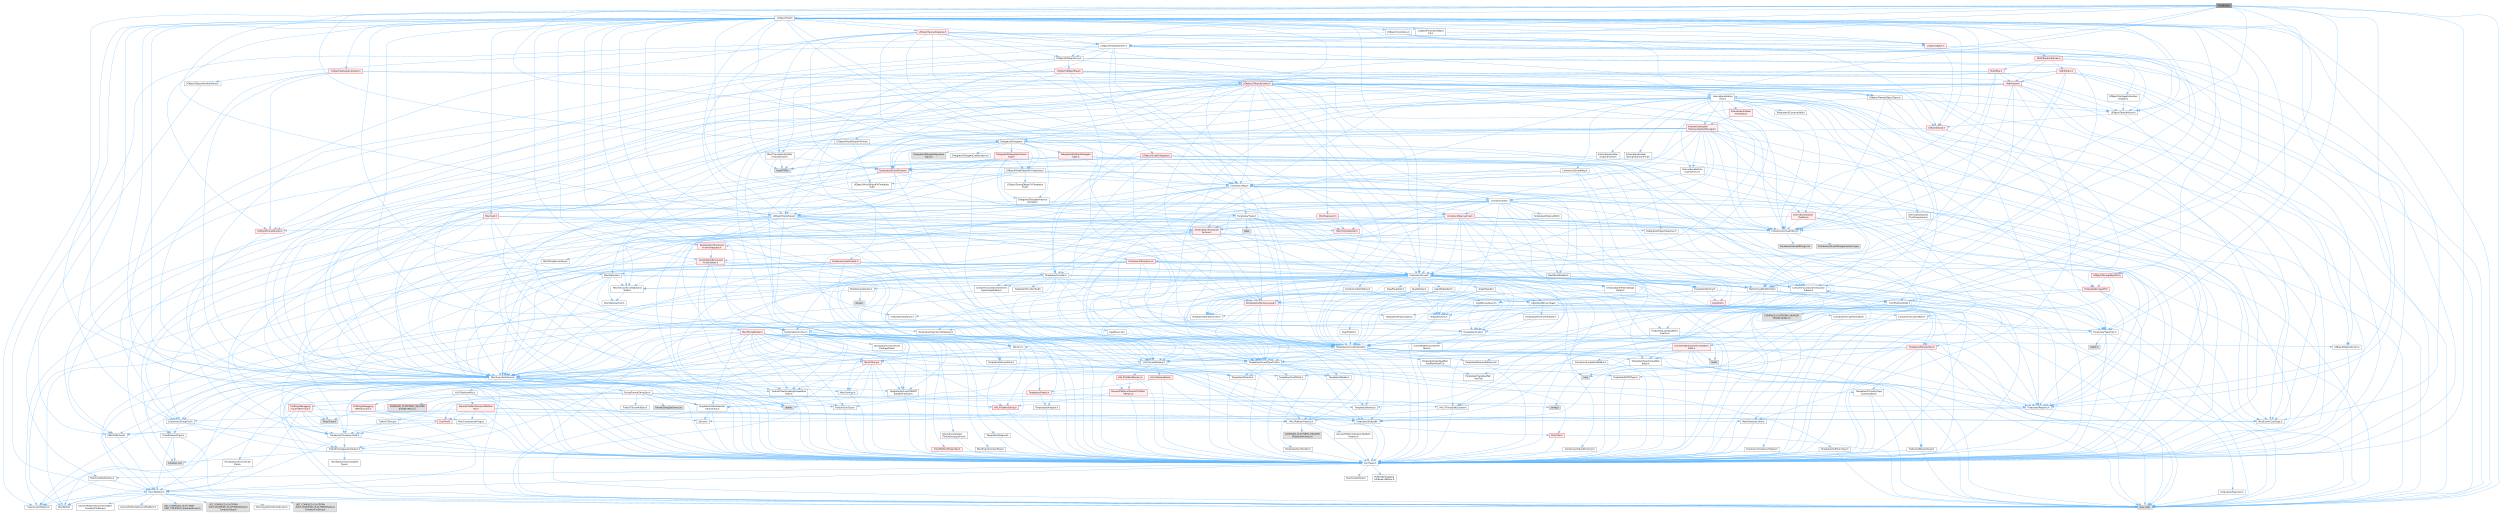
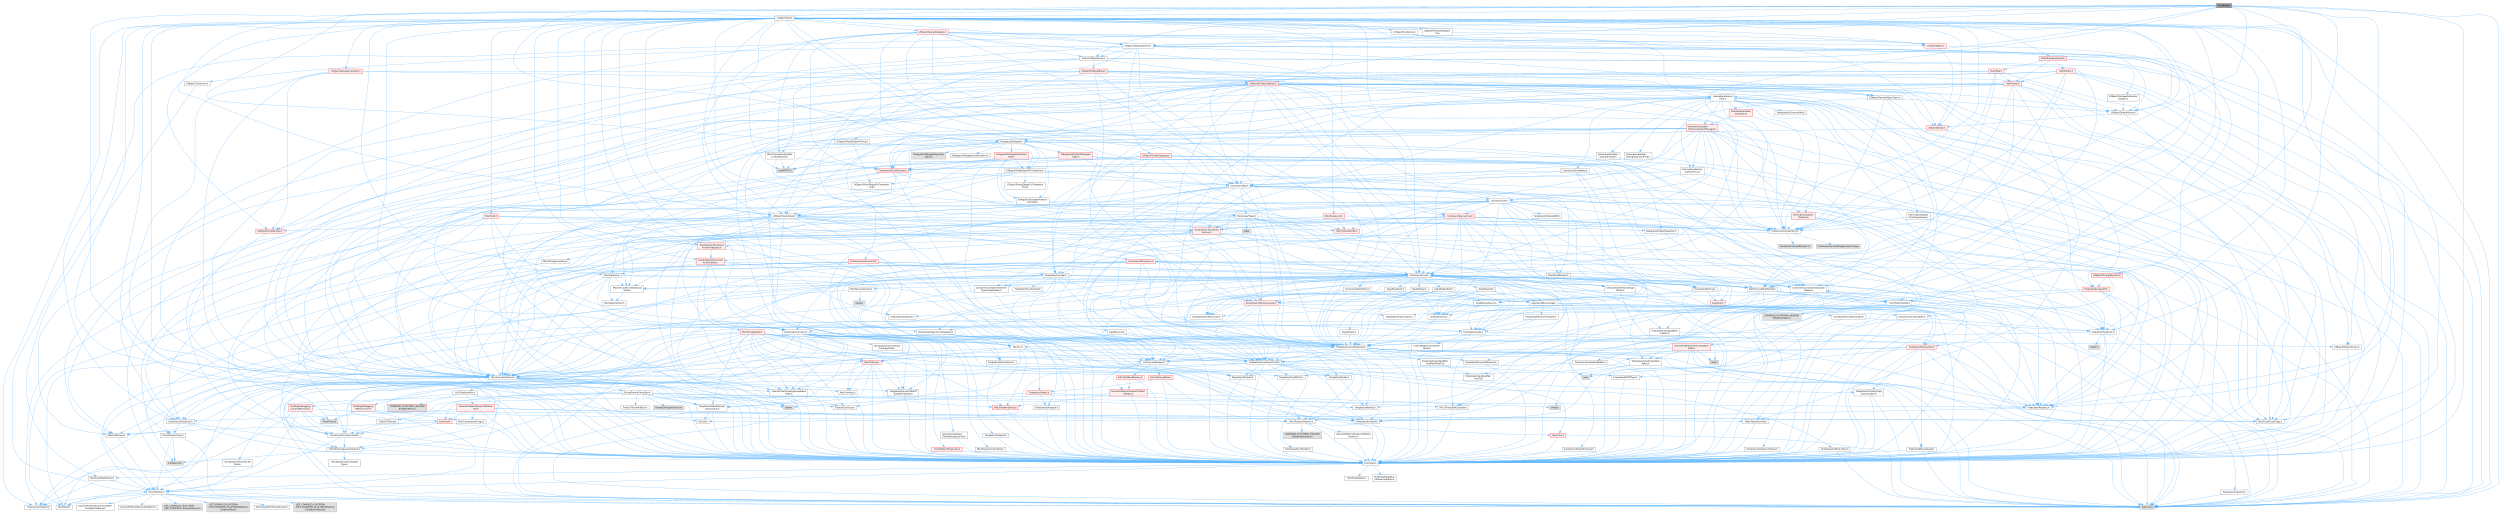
(1069, 59) -> (1094, 59)
(203, 84) -> (197, 84)
